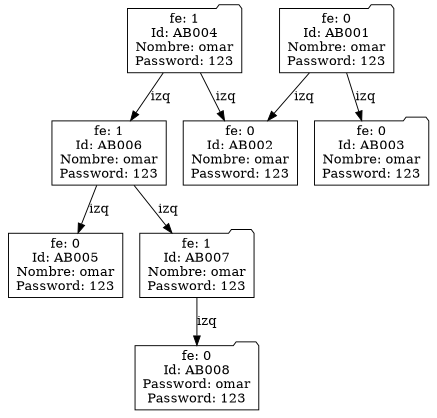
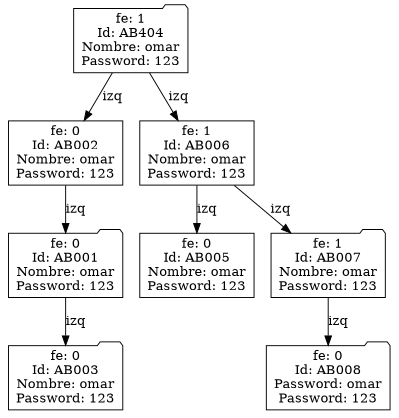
(185, 41) -> (131, 41)
(292, 93) -> (66, 204)
